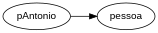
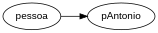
(80, 16) -> (70, 16)
